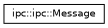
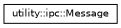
(54, 14) -> (61, 14)
